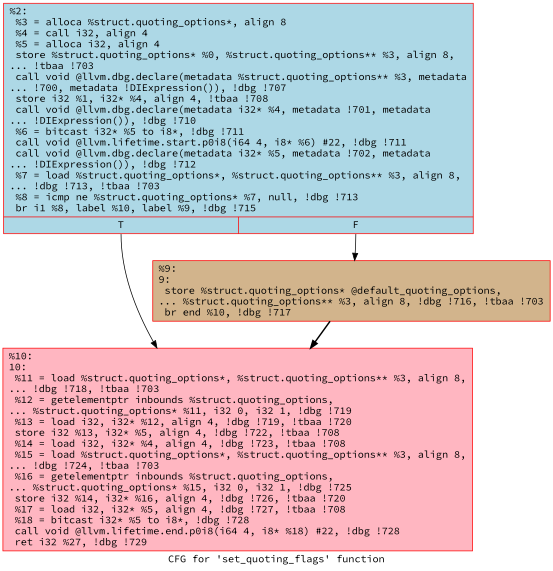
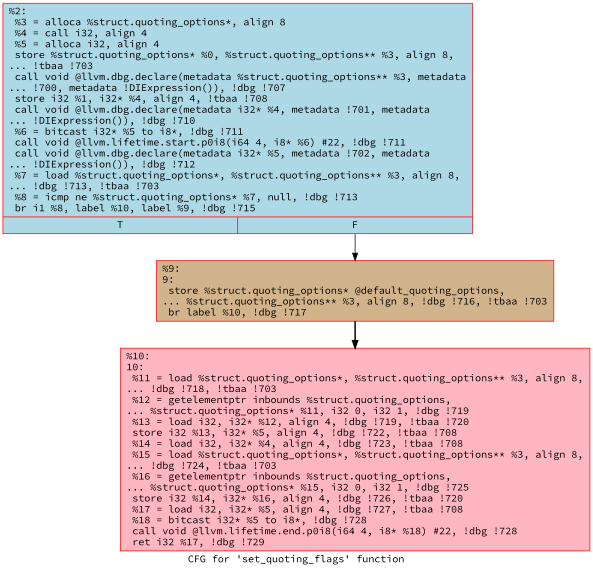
(130, 290) -> none
(225, 312) -> (235, 312)
(78, 542) -> (195, 542)
